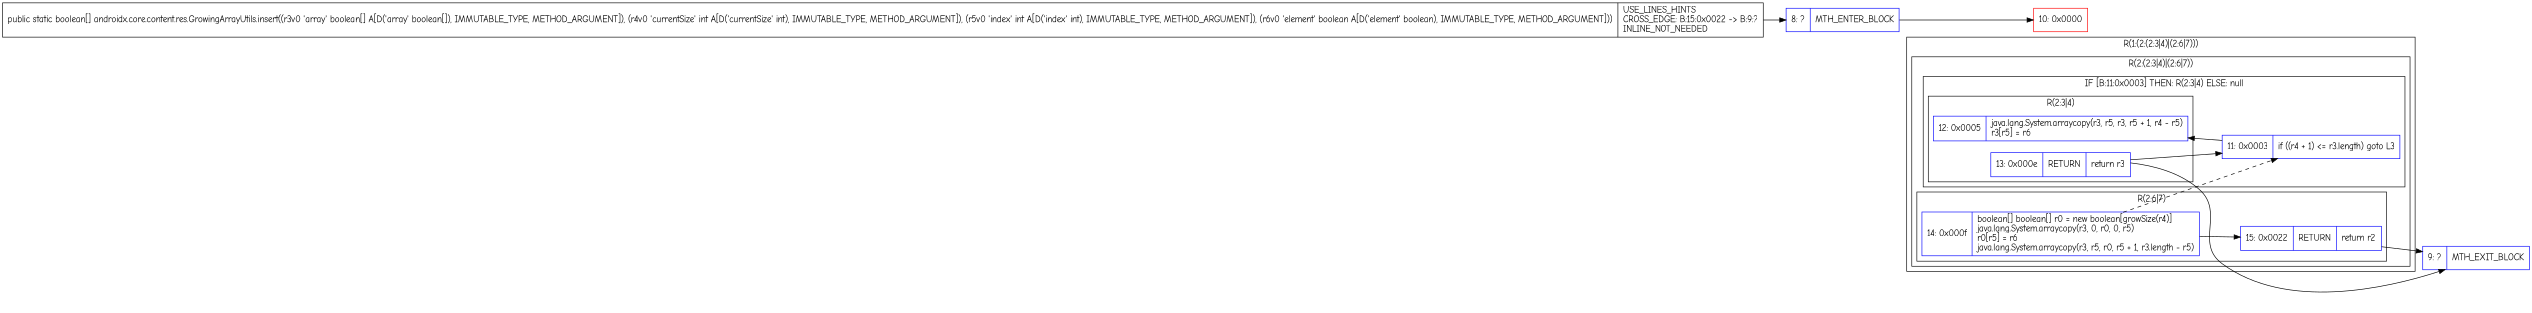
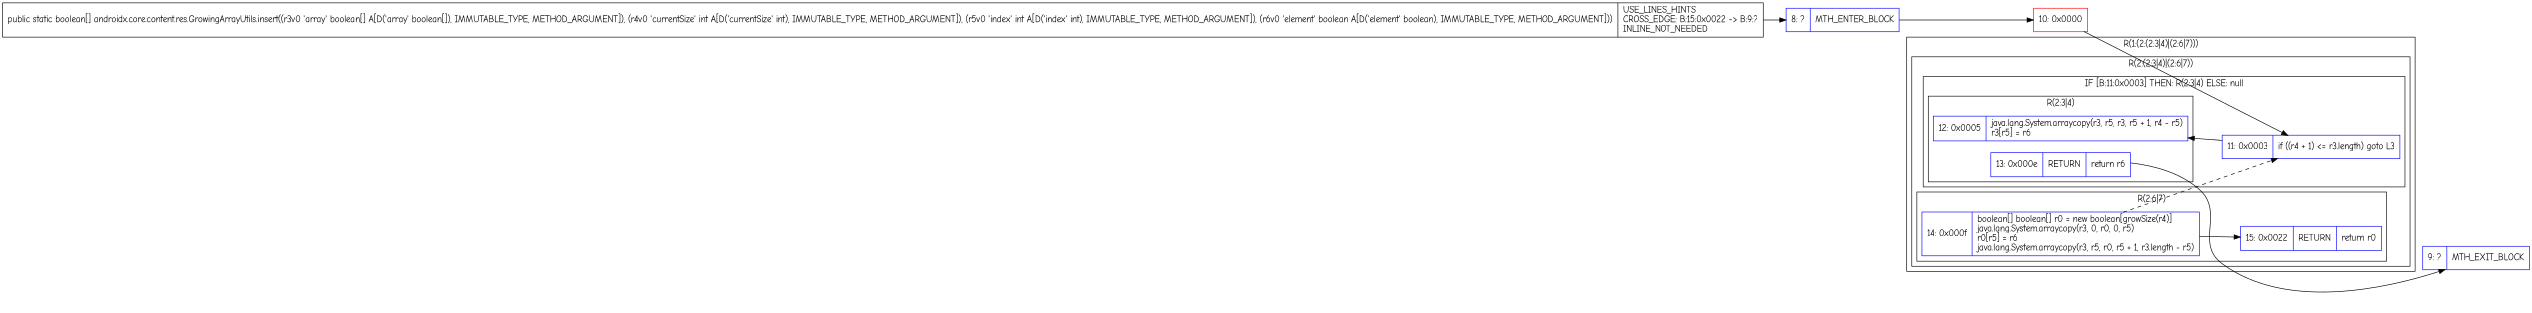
(2173, 157) -> (2183, 82)
(2108, 164) -> (2108, 164)
(2359, 238) -> (2359, 238)
(2399, 249) -> none
